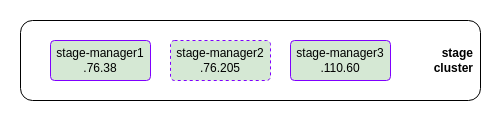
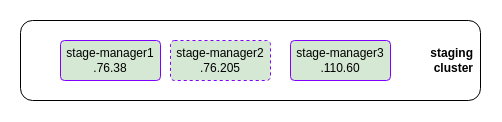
(101, 61) -> (111, 61)
(452, 61) -> (452, 61)
